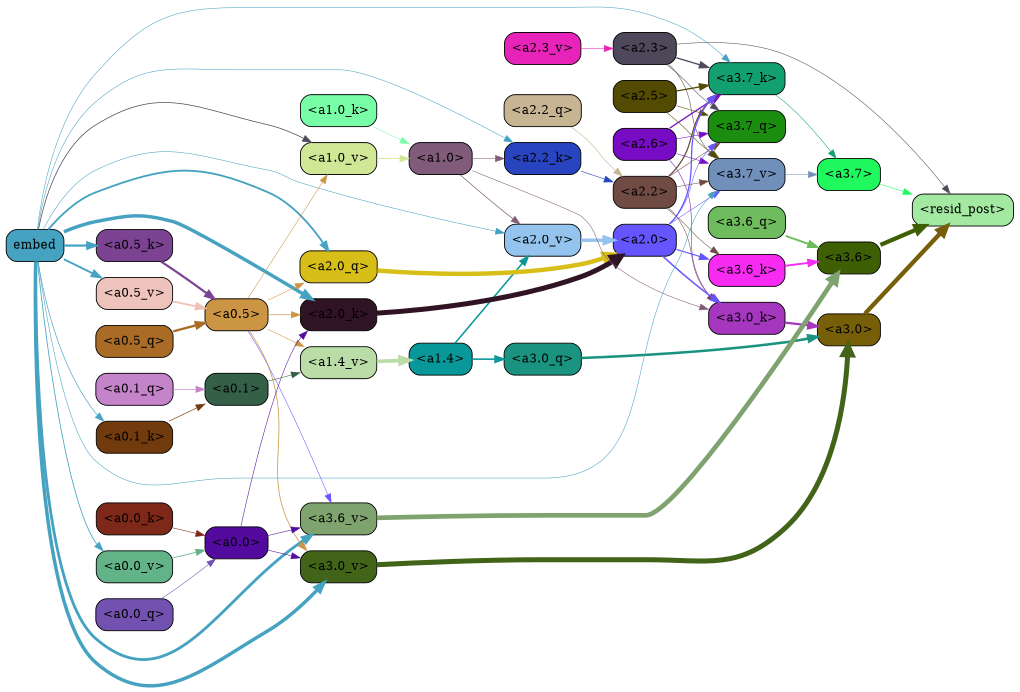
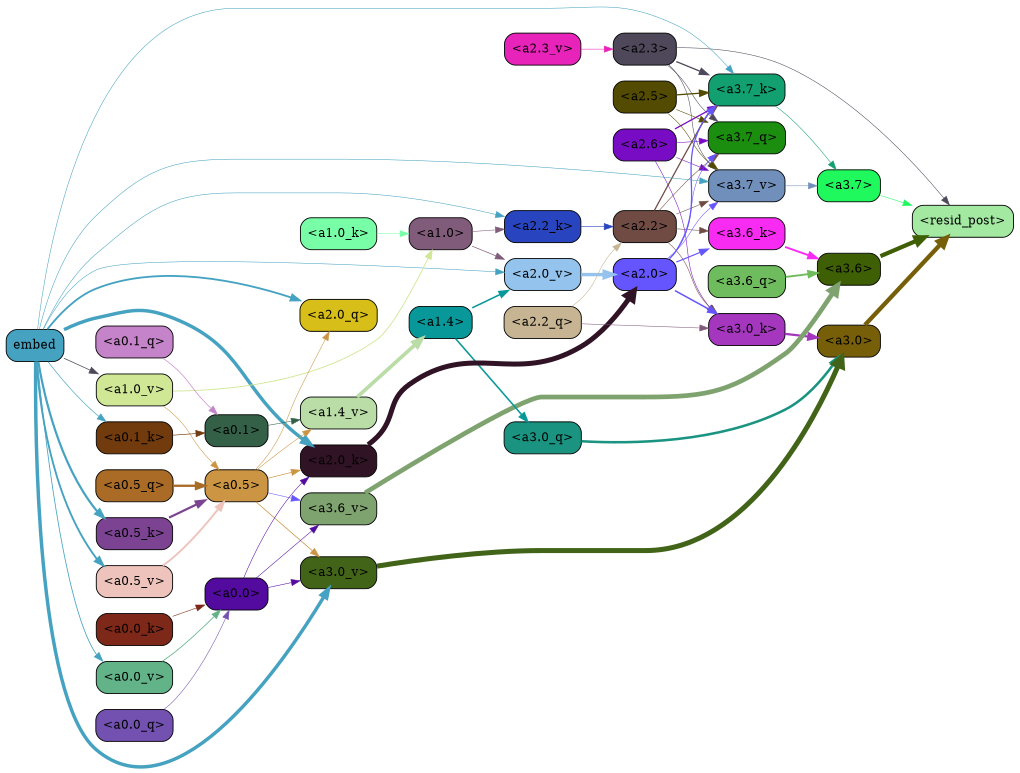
(593, 231) -> (641, 326)
(285, 240) -> (186, 429)
(492, 273) -> none
(66, 581) -> none
